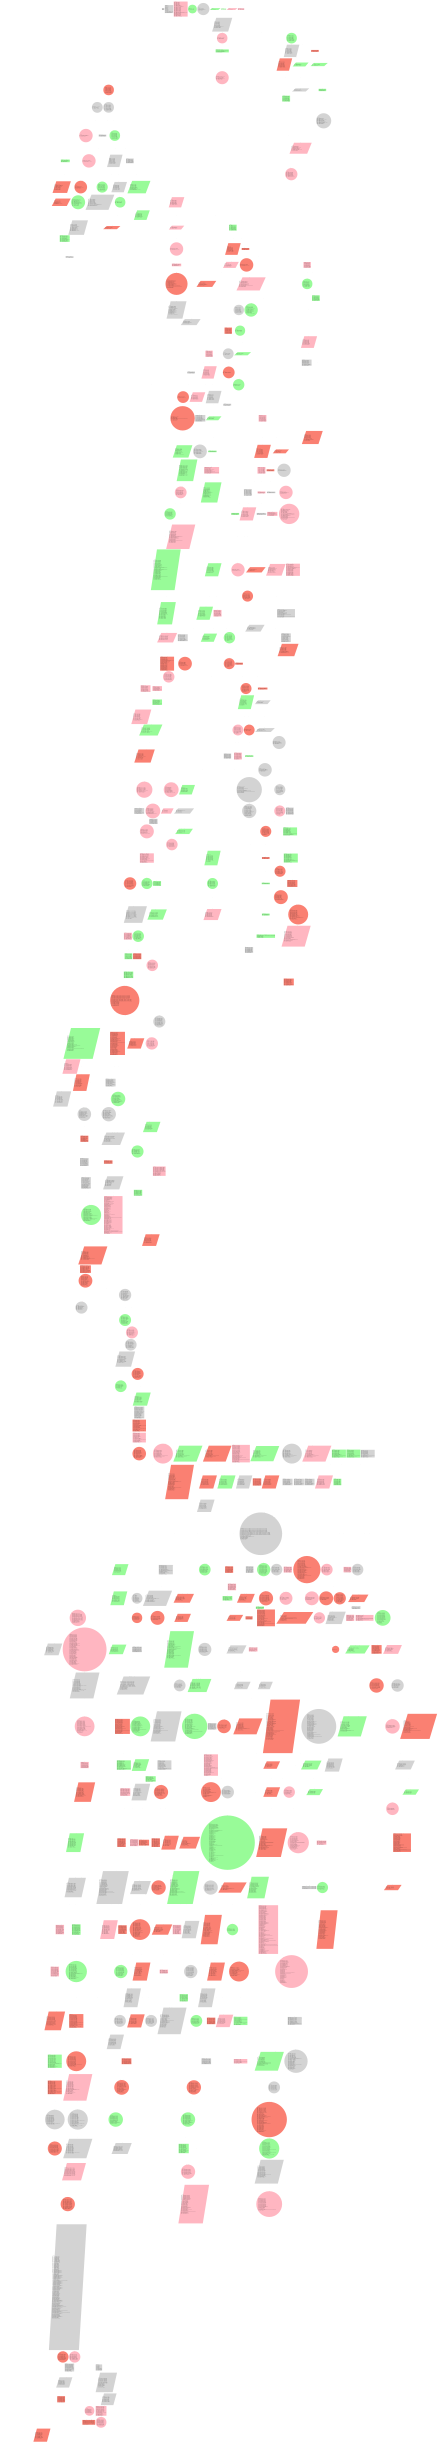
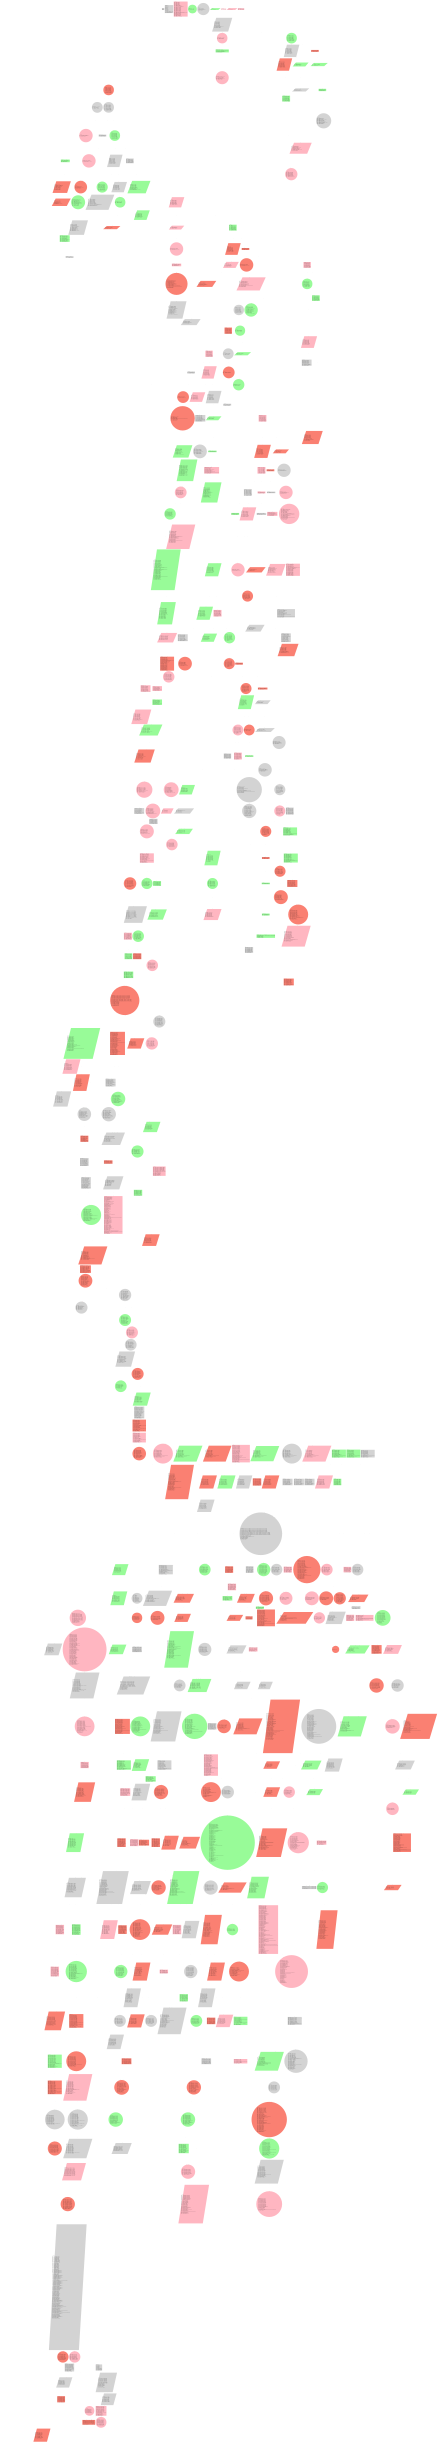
(224, 9) -> (224, 9)
